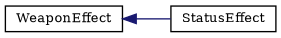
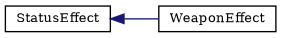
(154, 19) -> (141, 19)
